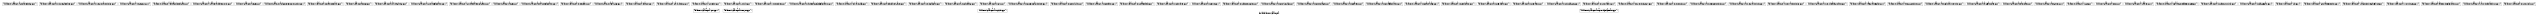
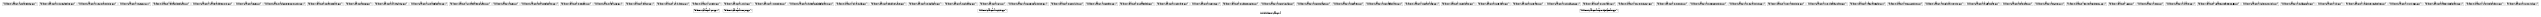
none -> (2086, 4)
(2322, 4) -> none
